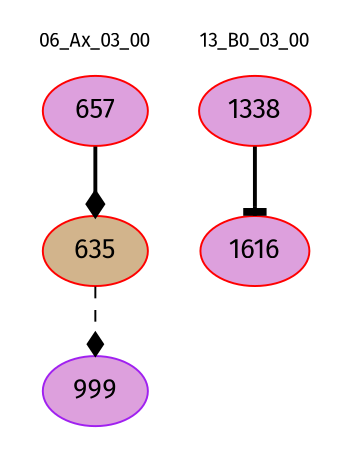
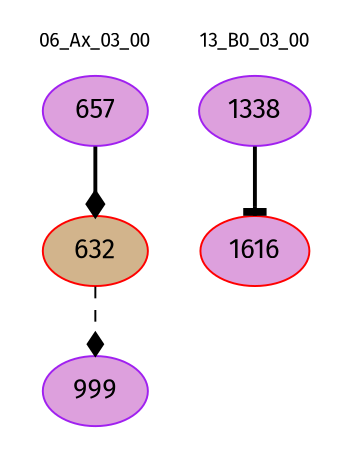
(95, 111) -> (95, 111)
(255, 111) -> (255, 111)
(95, 251) -> (95, 251)
